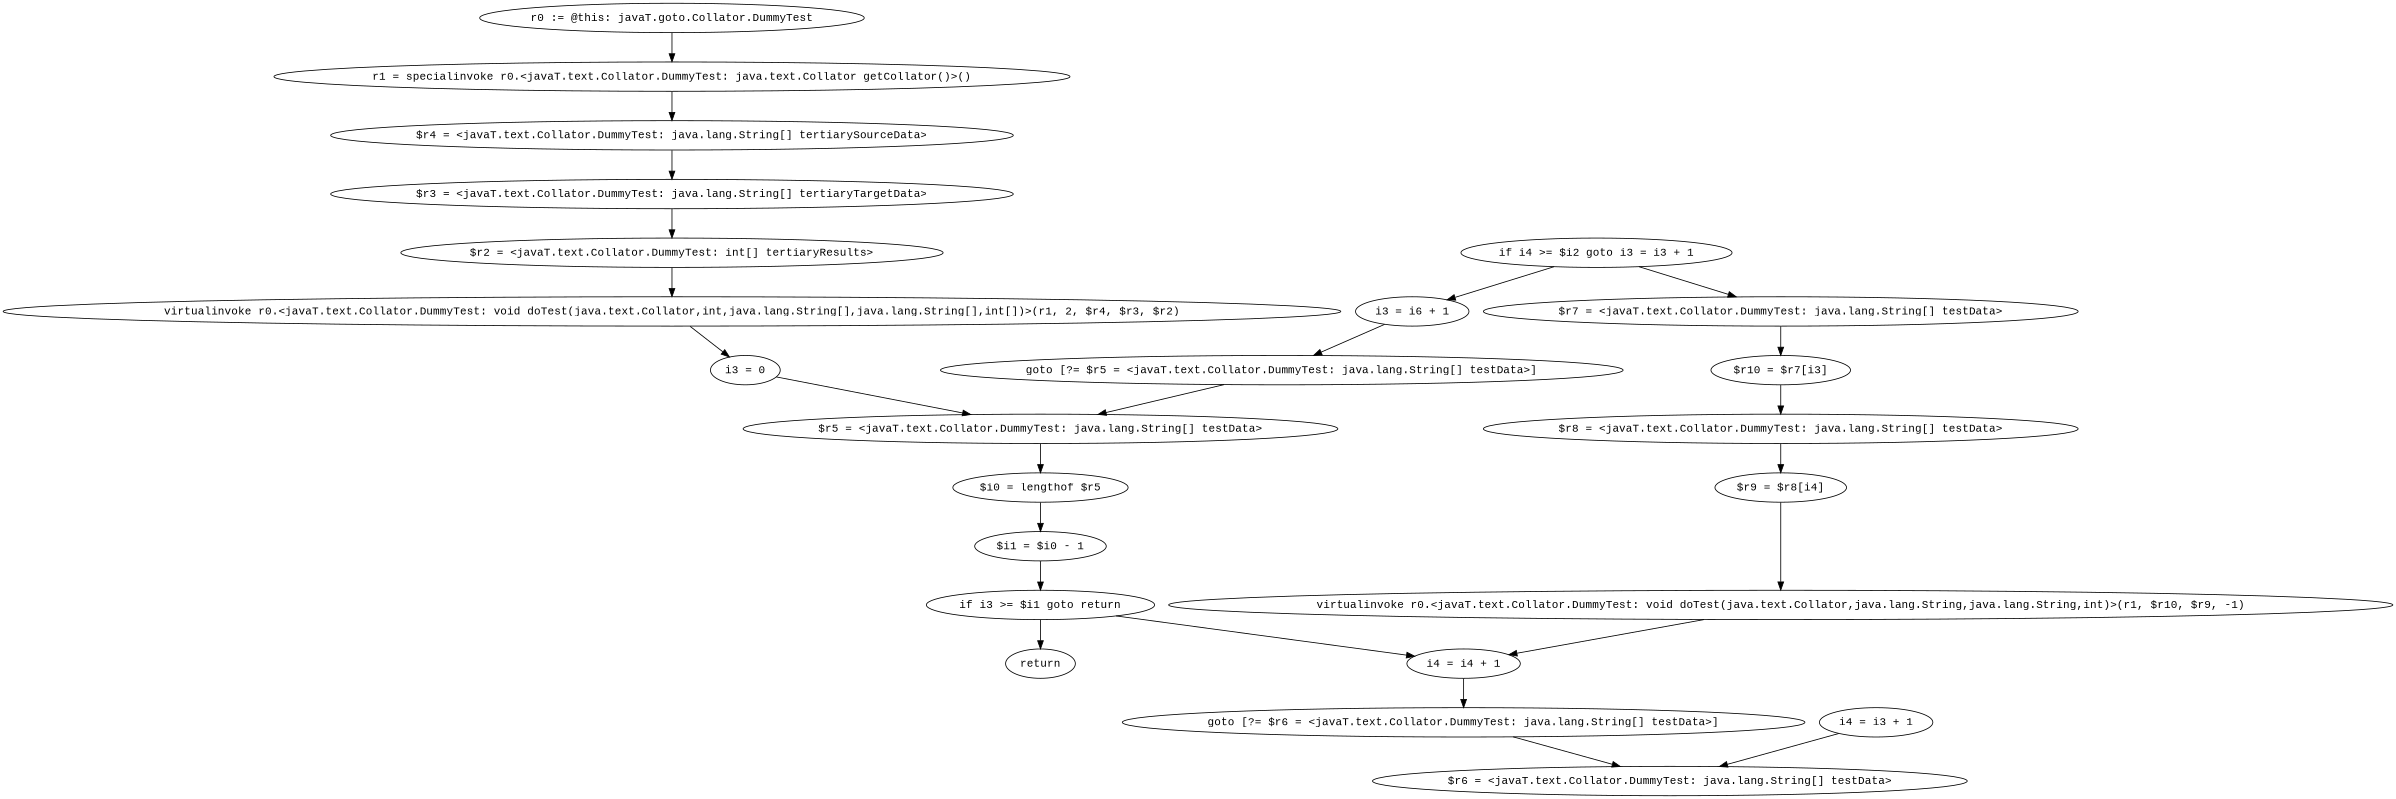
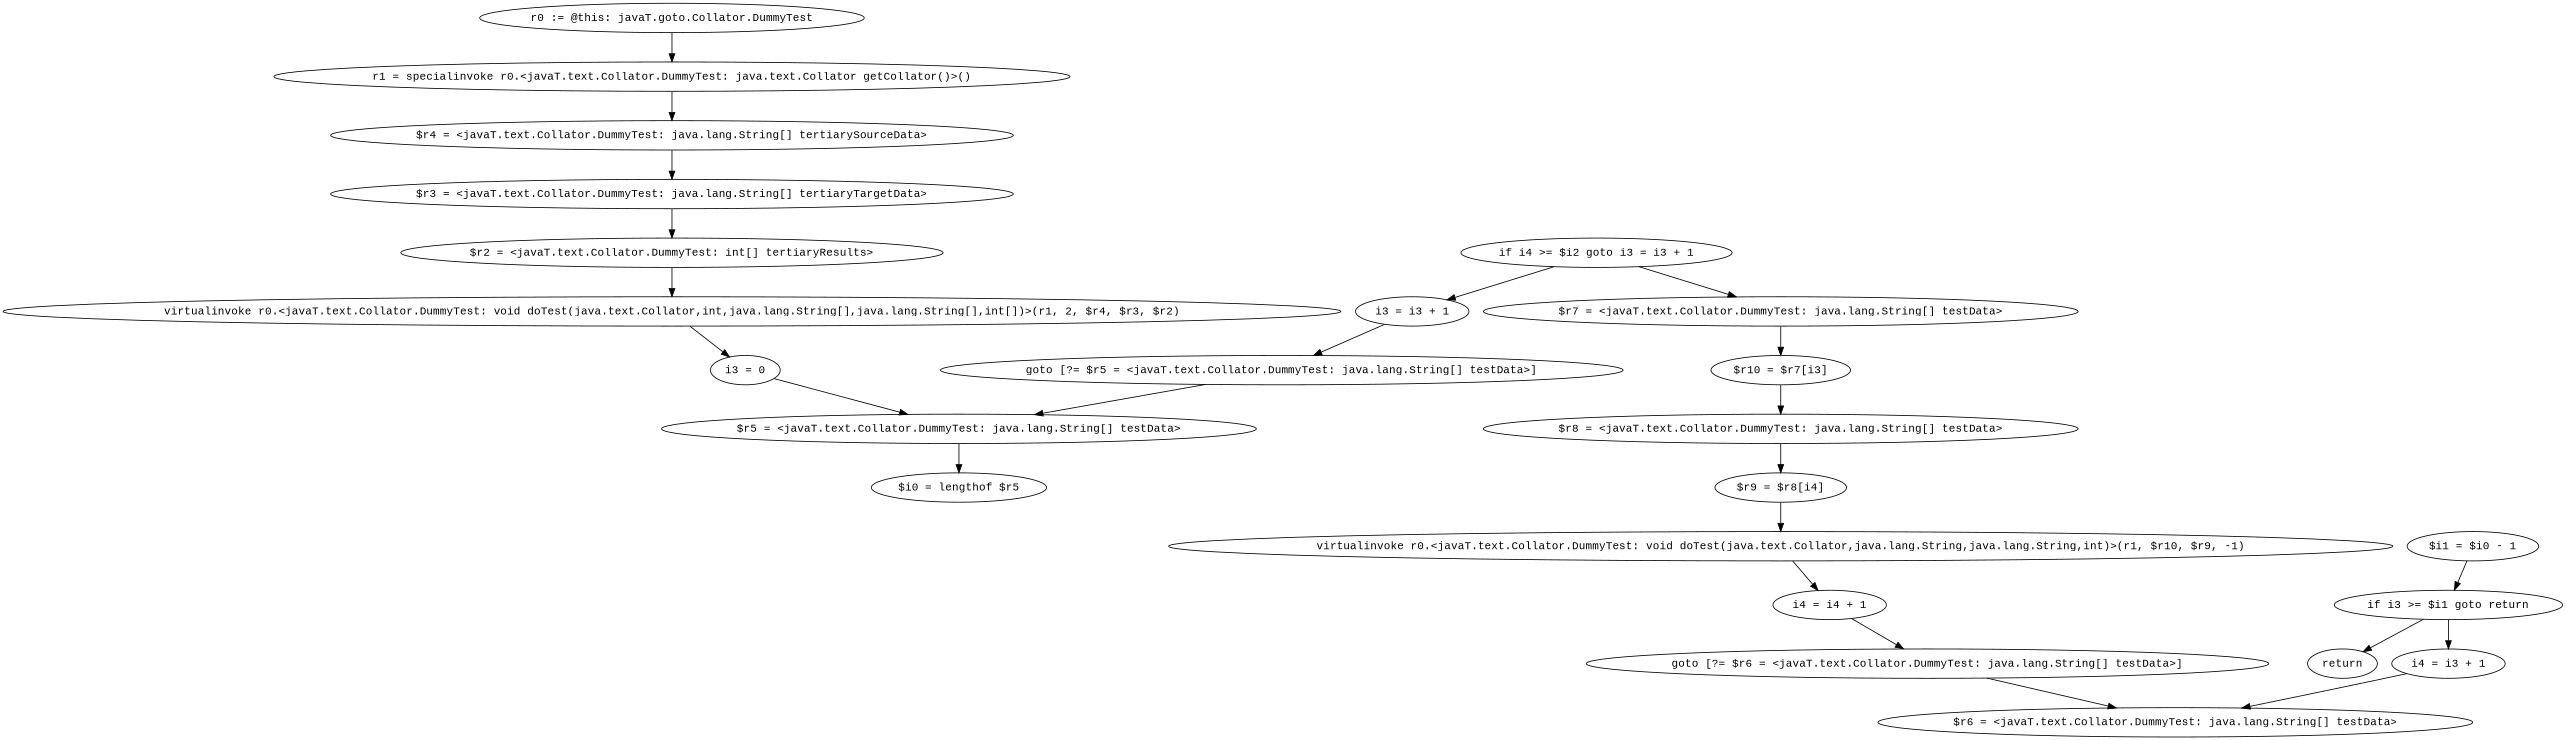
(1412, 311) -> (1412, 311)
(1040, 513) -> none
(1261, 636) -> (2448, 630)
